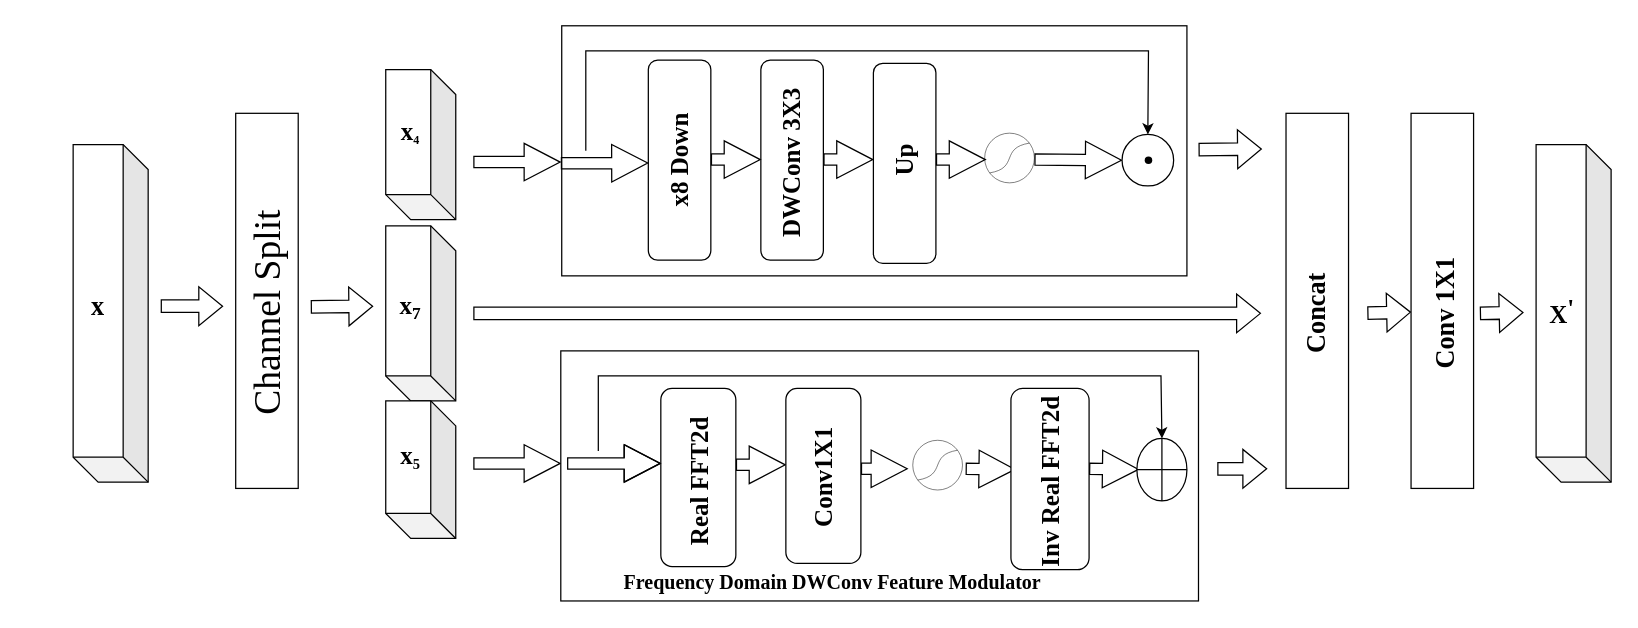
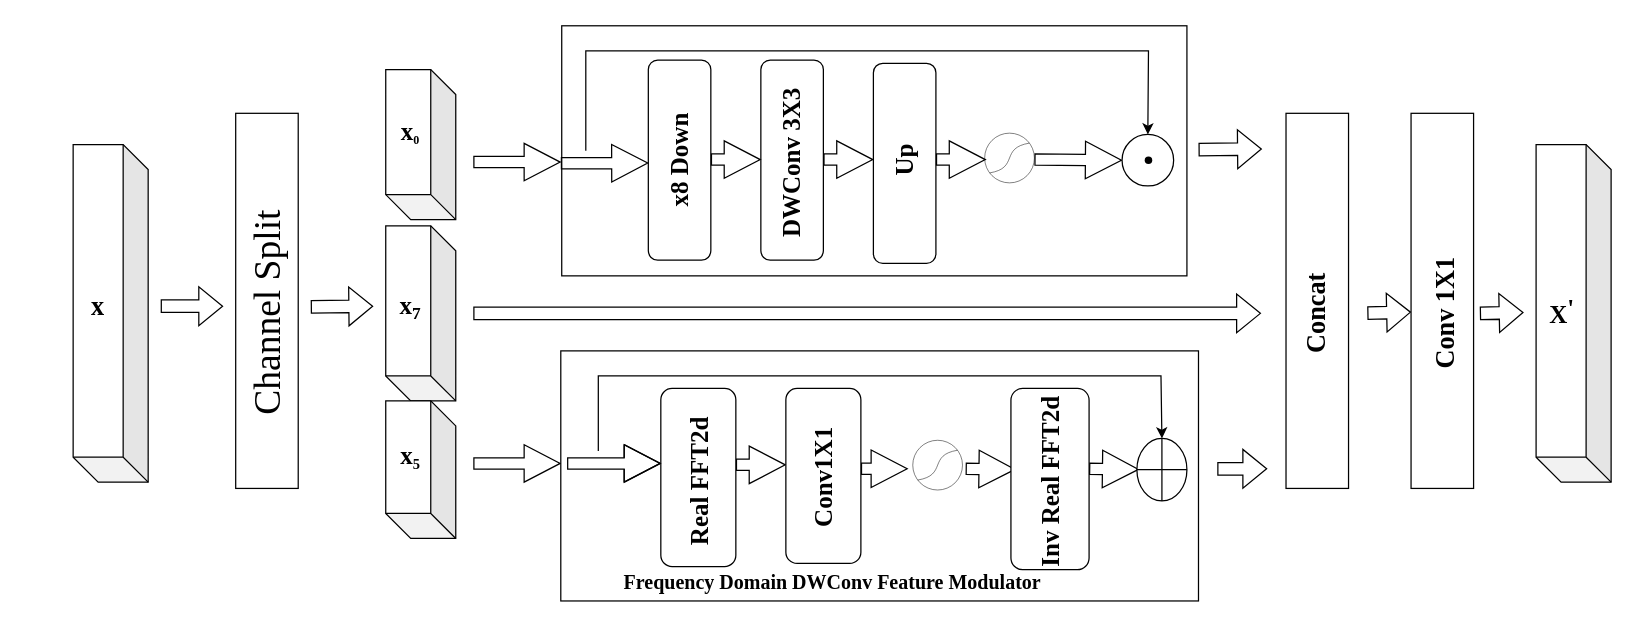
(411, 132) -> (411, 132)
